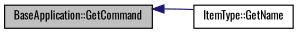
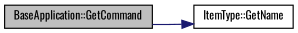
(179, 9) -> (167, 25)
